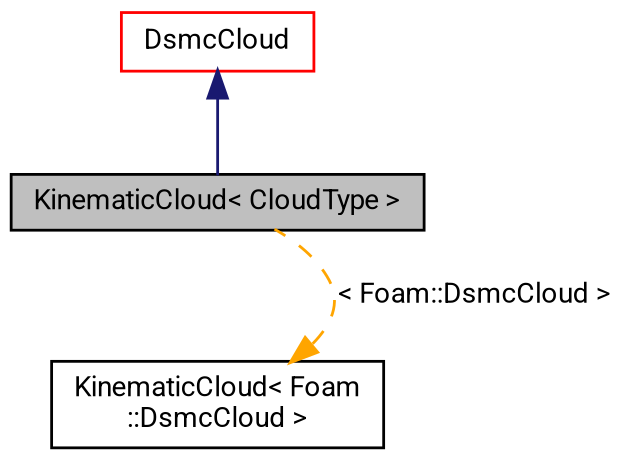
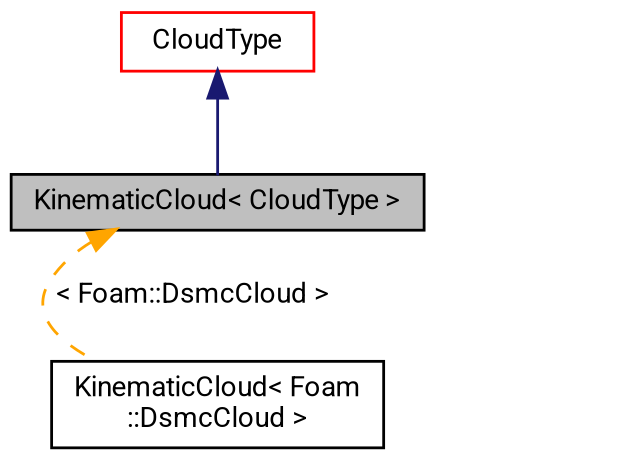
(218, 42) -> (218, 42)
(328, 278) -> (43, 305)
